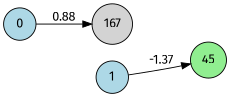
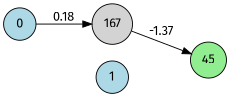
(64, 17) -> (64, 17)
(155, 71) -> (157, 41)
